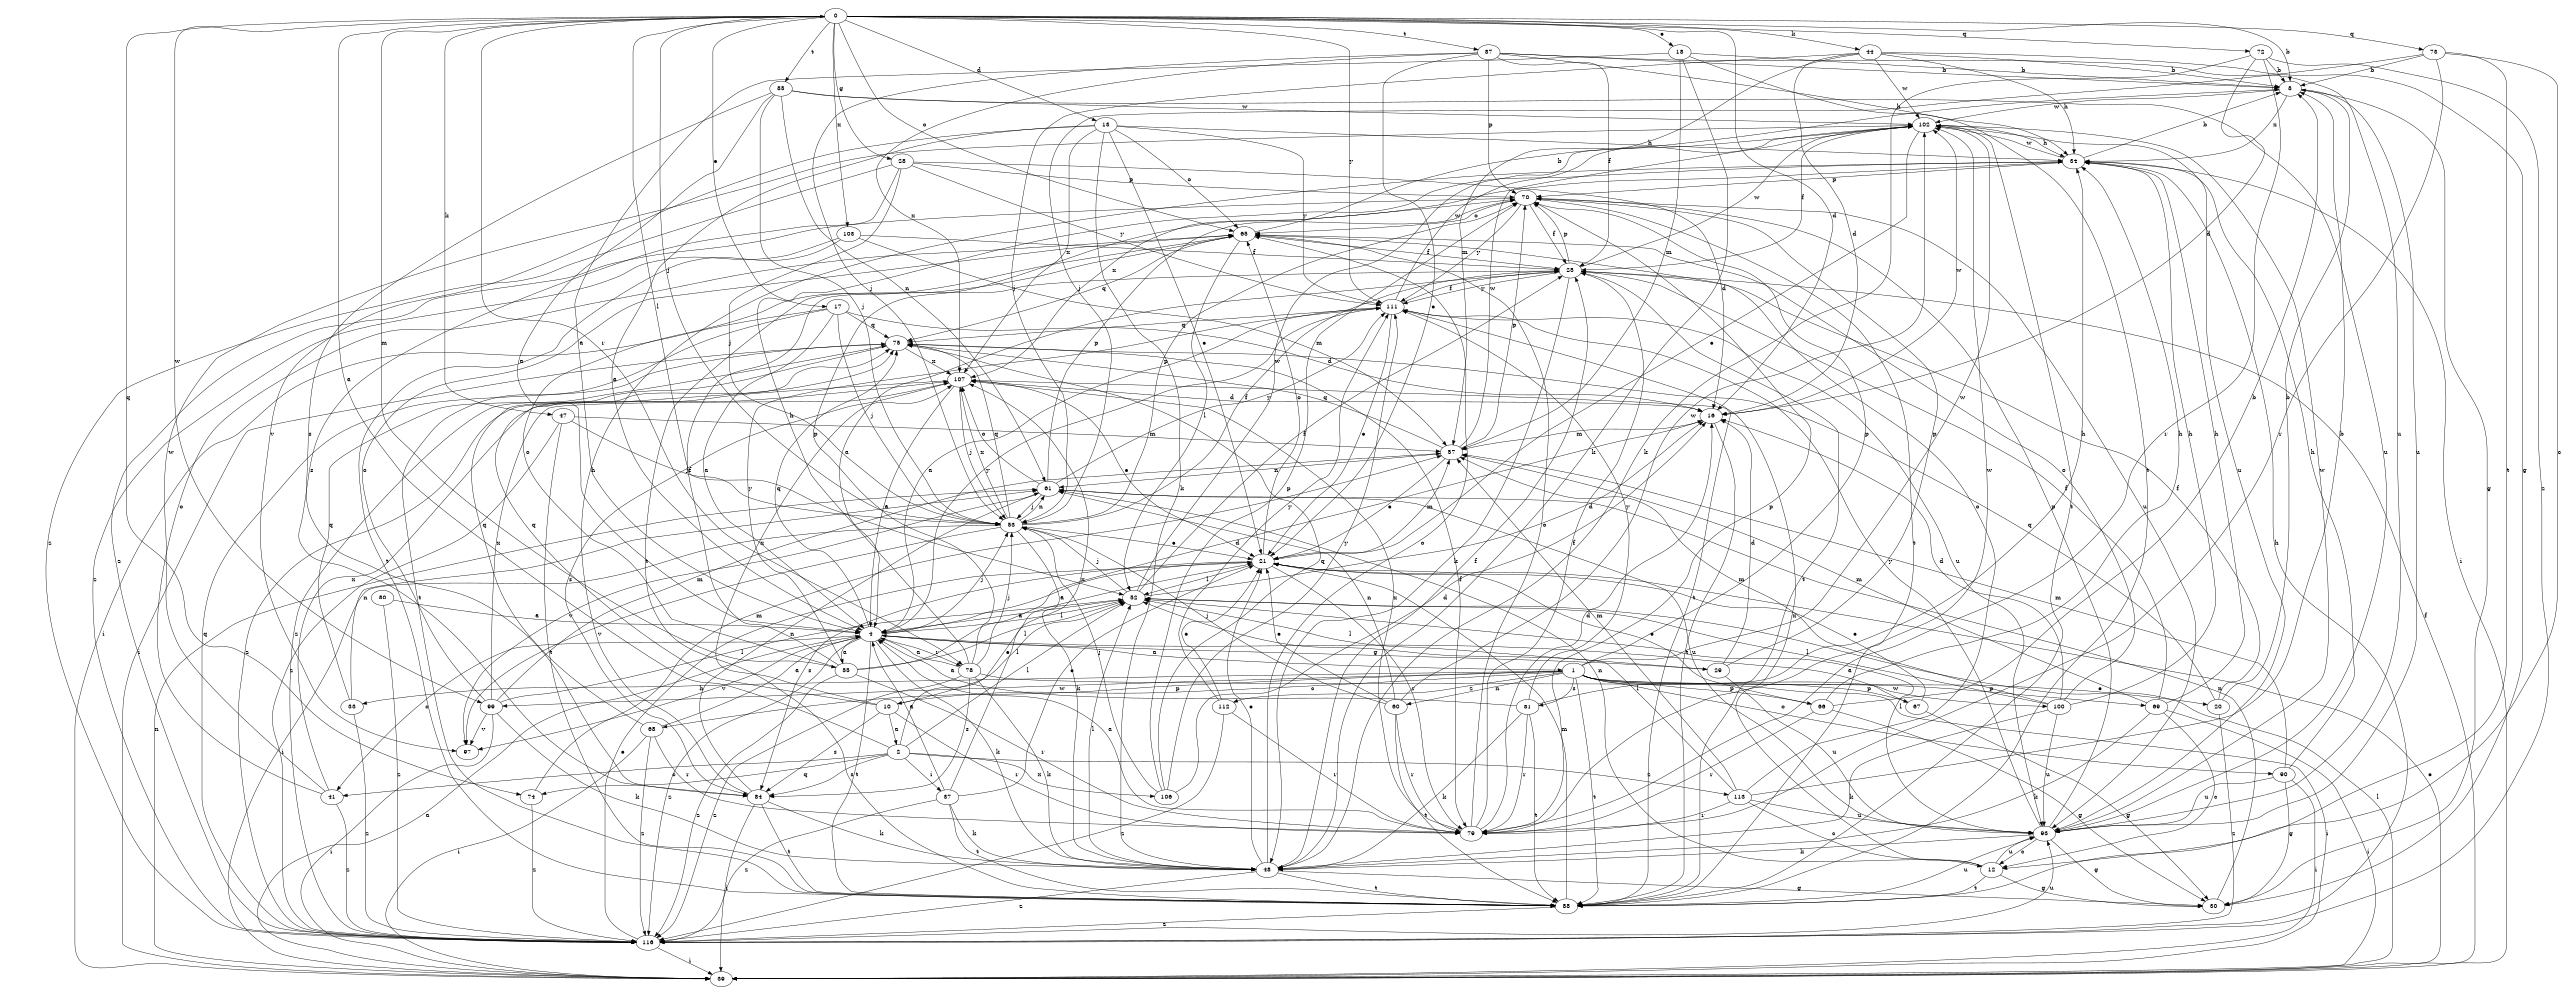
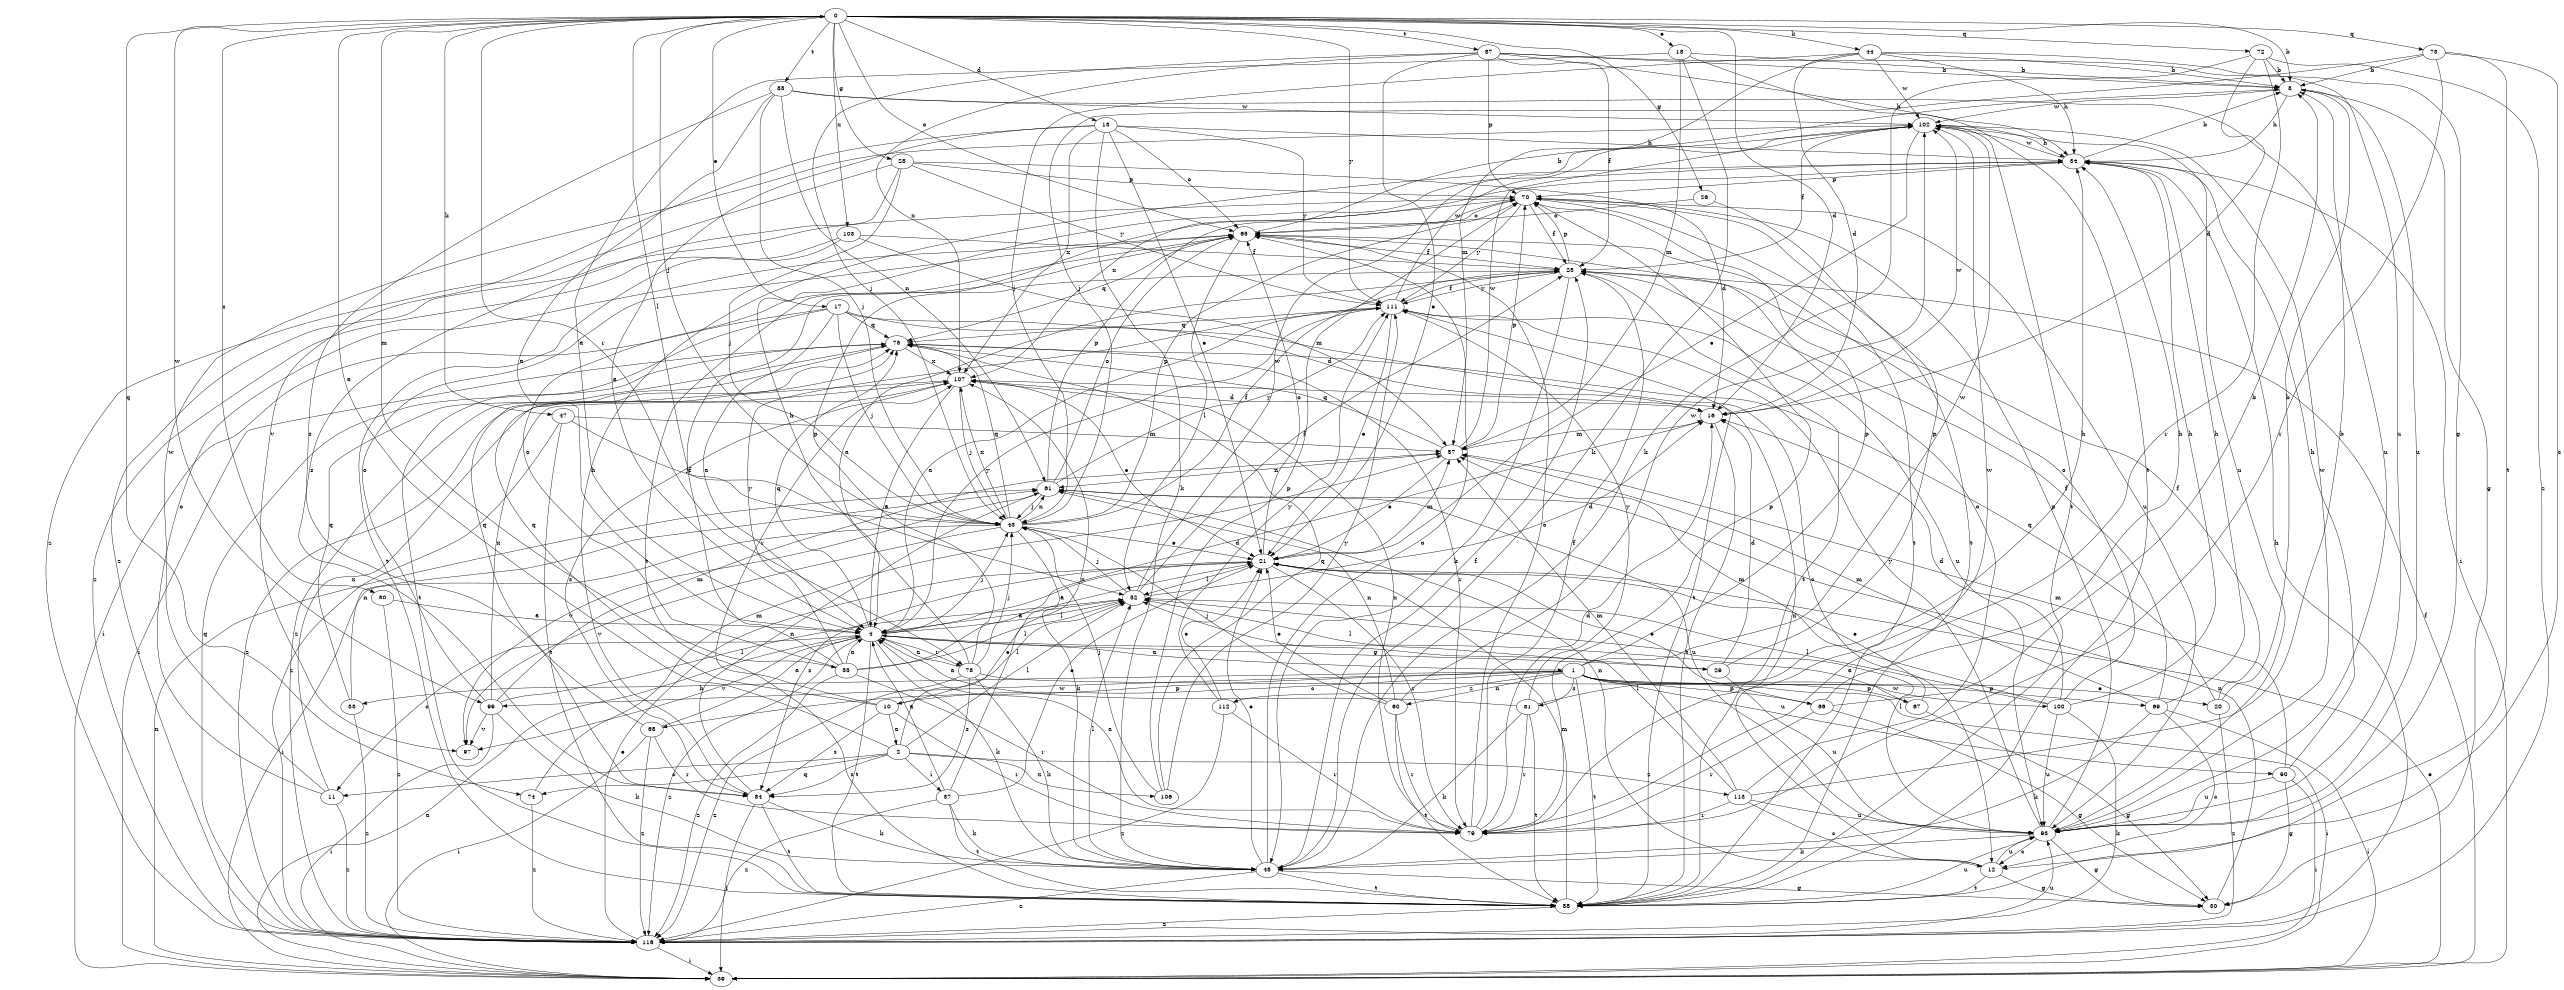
none -> (222, 59)
(2275, 125) -> (2275, 125)
(1747, 196) -> none
none -> (1704, 198)
(2523, 287) -> (2461, 326)
none -> (1568, 387)
(990, 447) -> (1114, 339)
(1011, 525) -> (1011, 525)
(762, 543) -> (762, 543)
(1461, 580) -> (1461, 580)
(1405, 616) -> none
(842, 651) -> (850, 651)
(1783, 707) -> (1783, 707)
(332, 797) -> (332, 797)
(1689, 836) -> (1523, 931)
(2393, 920) -> none
